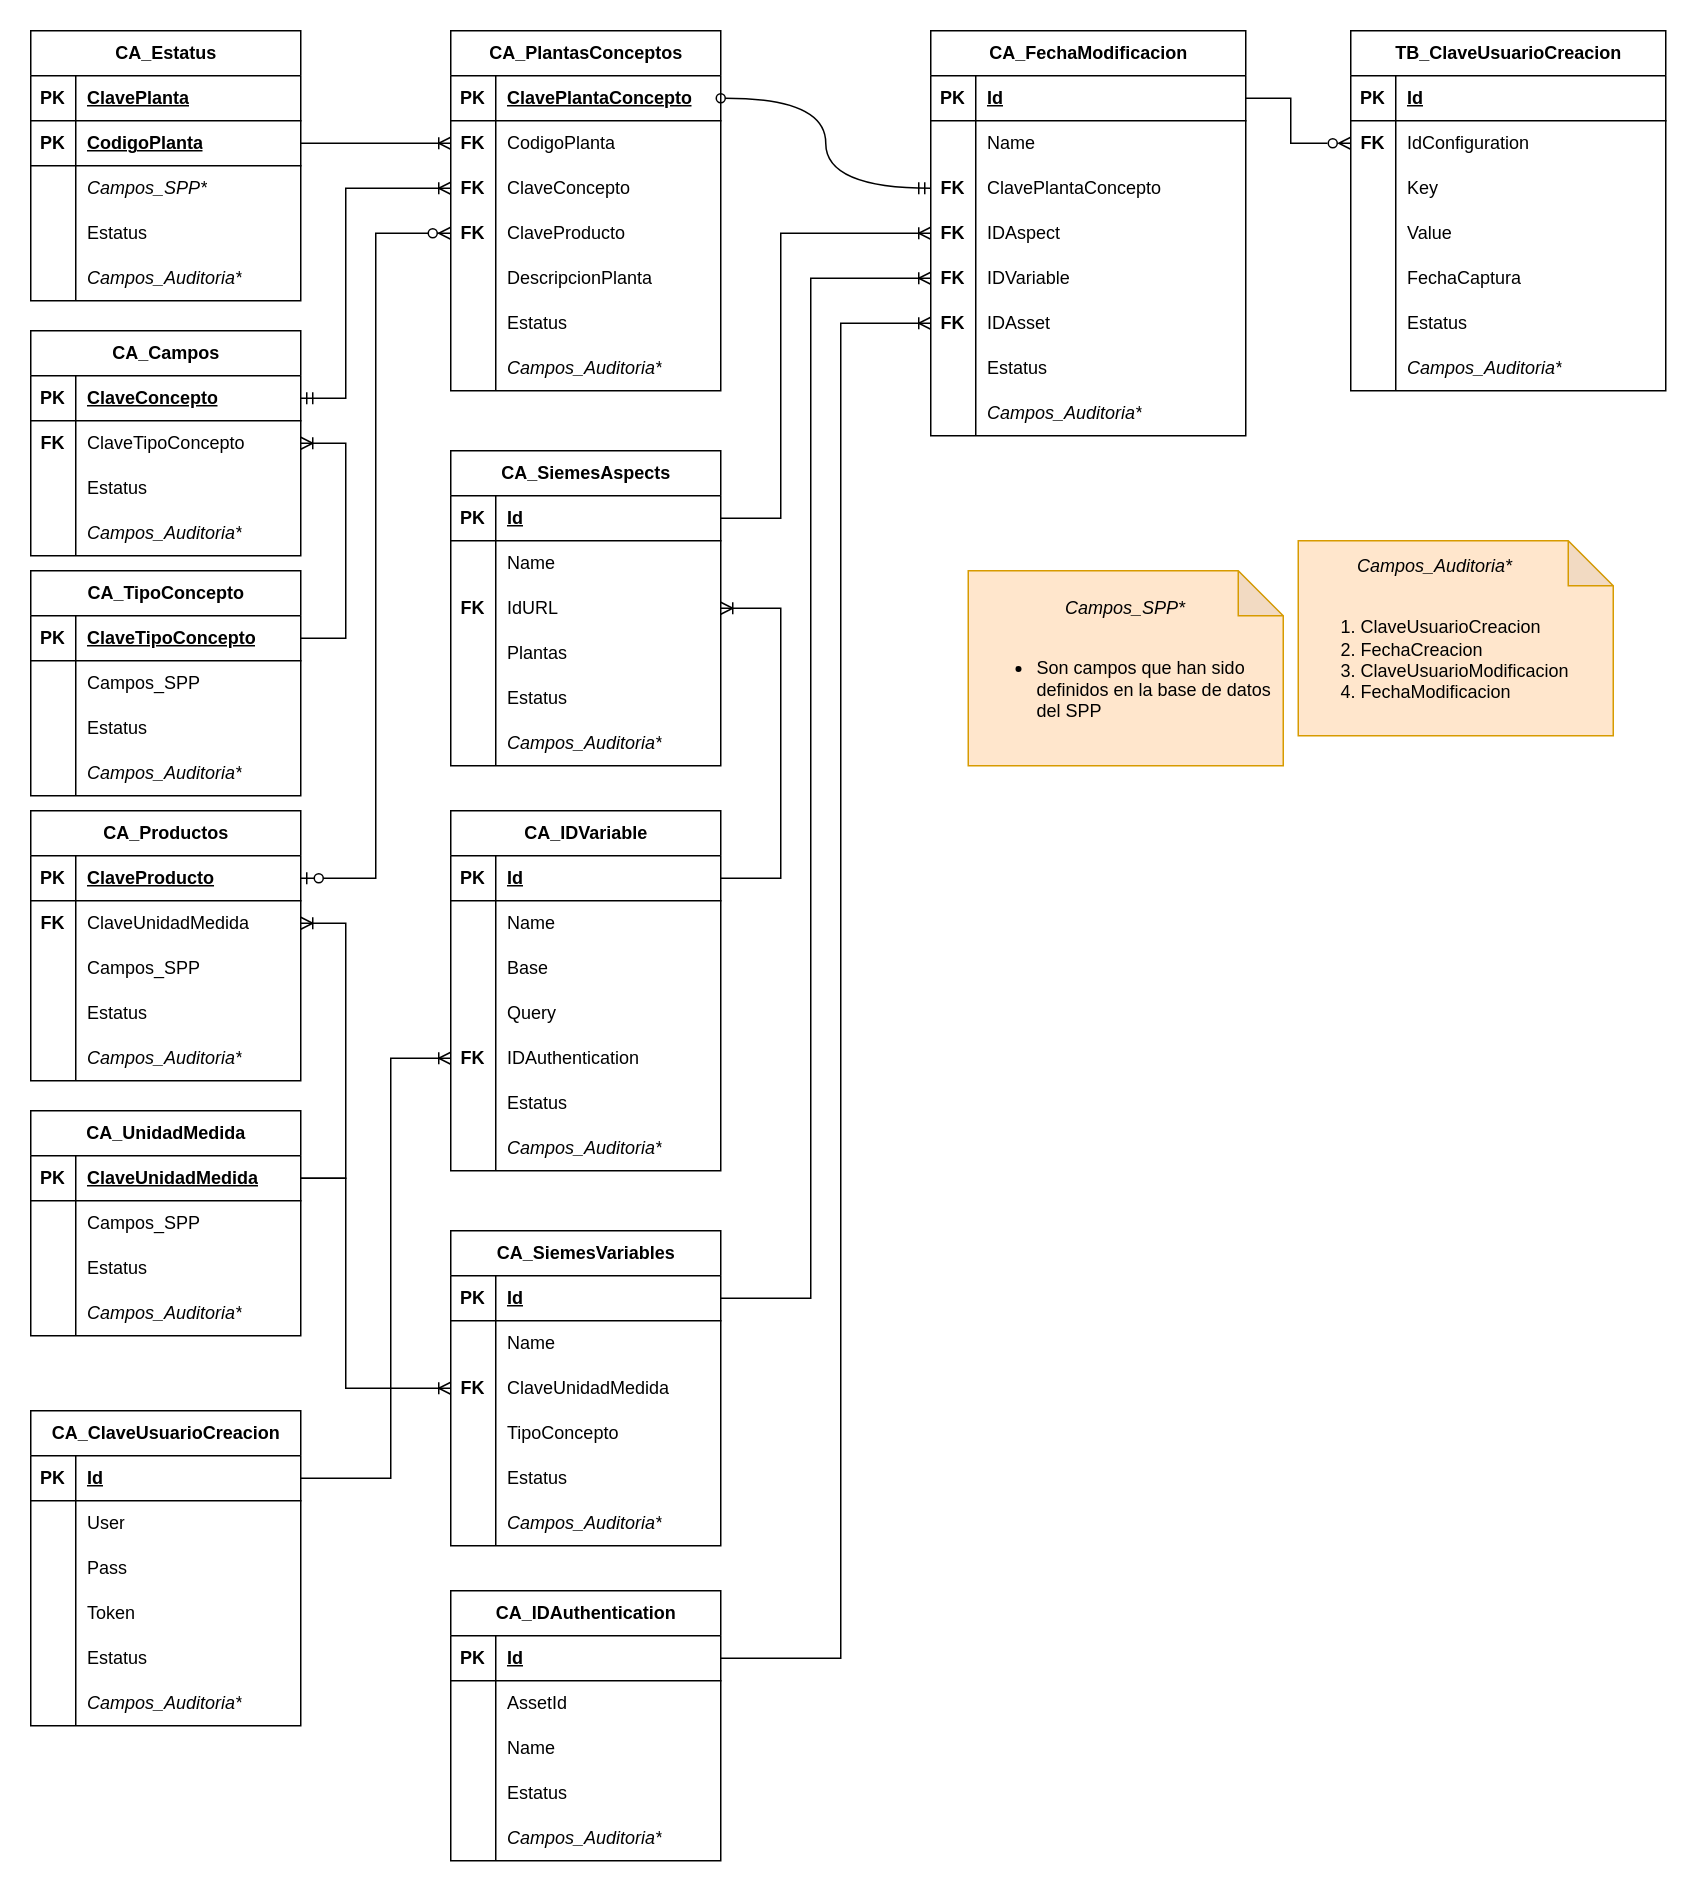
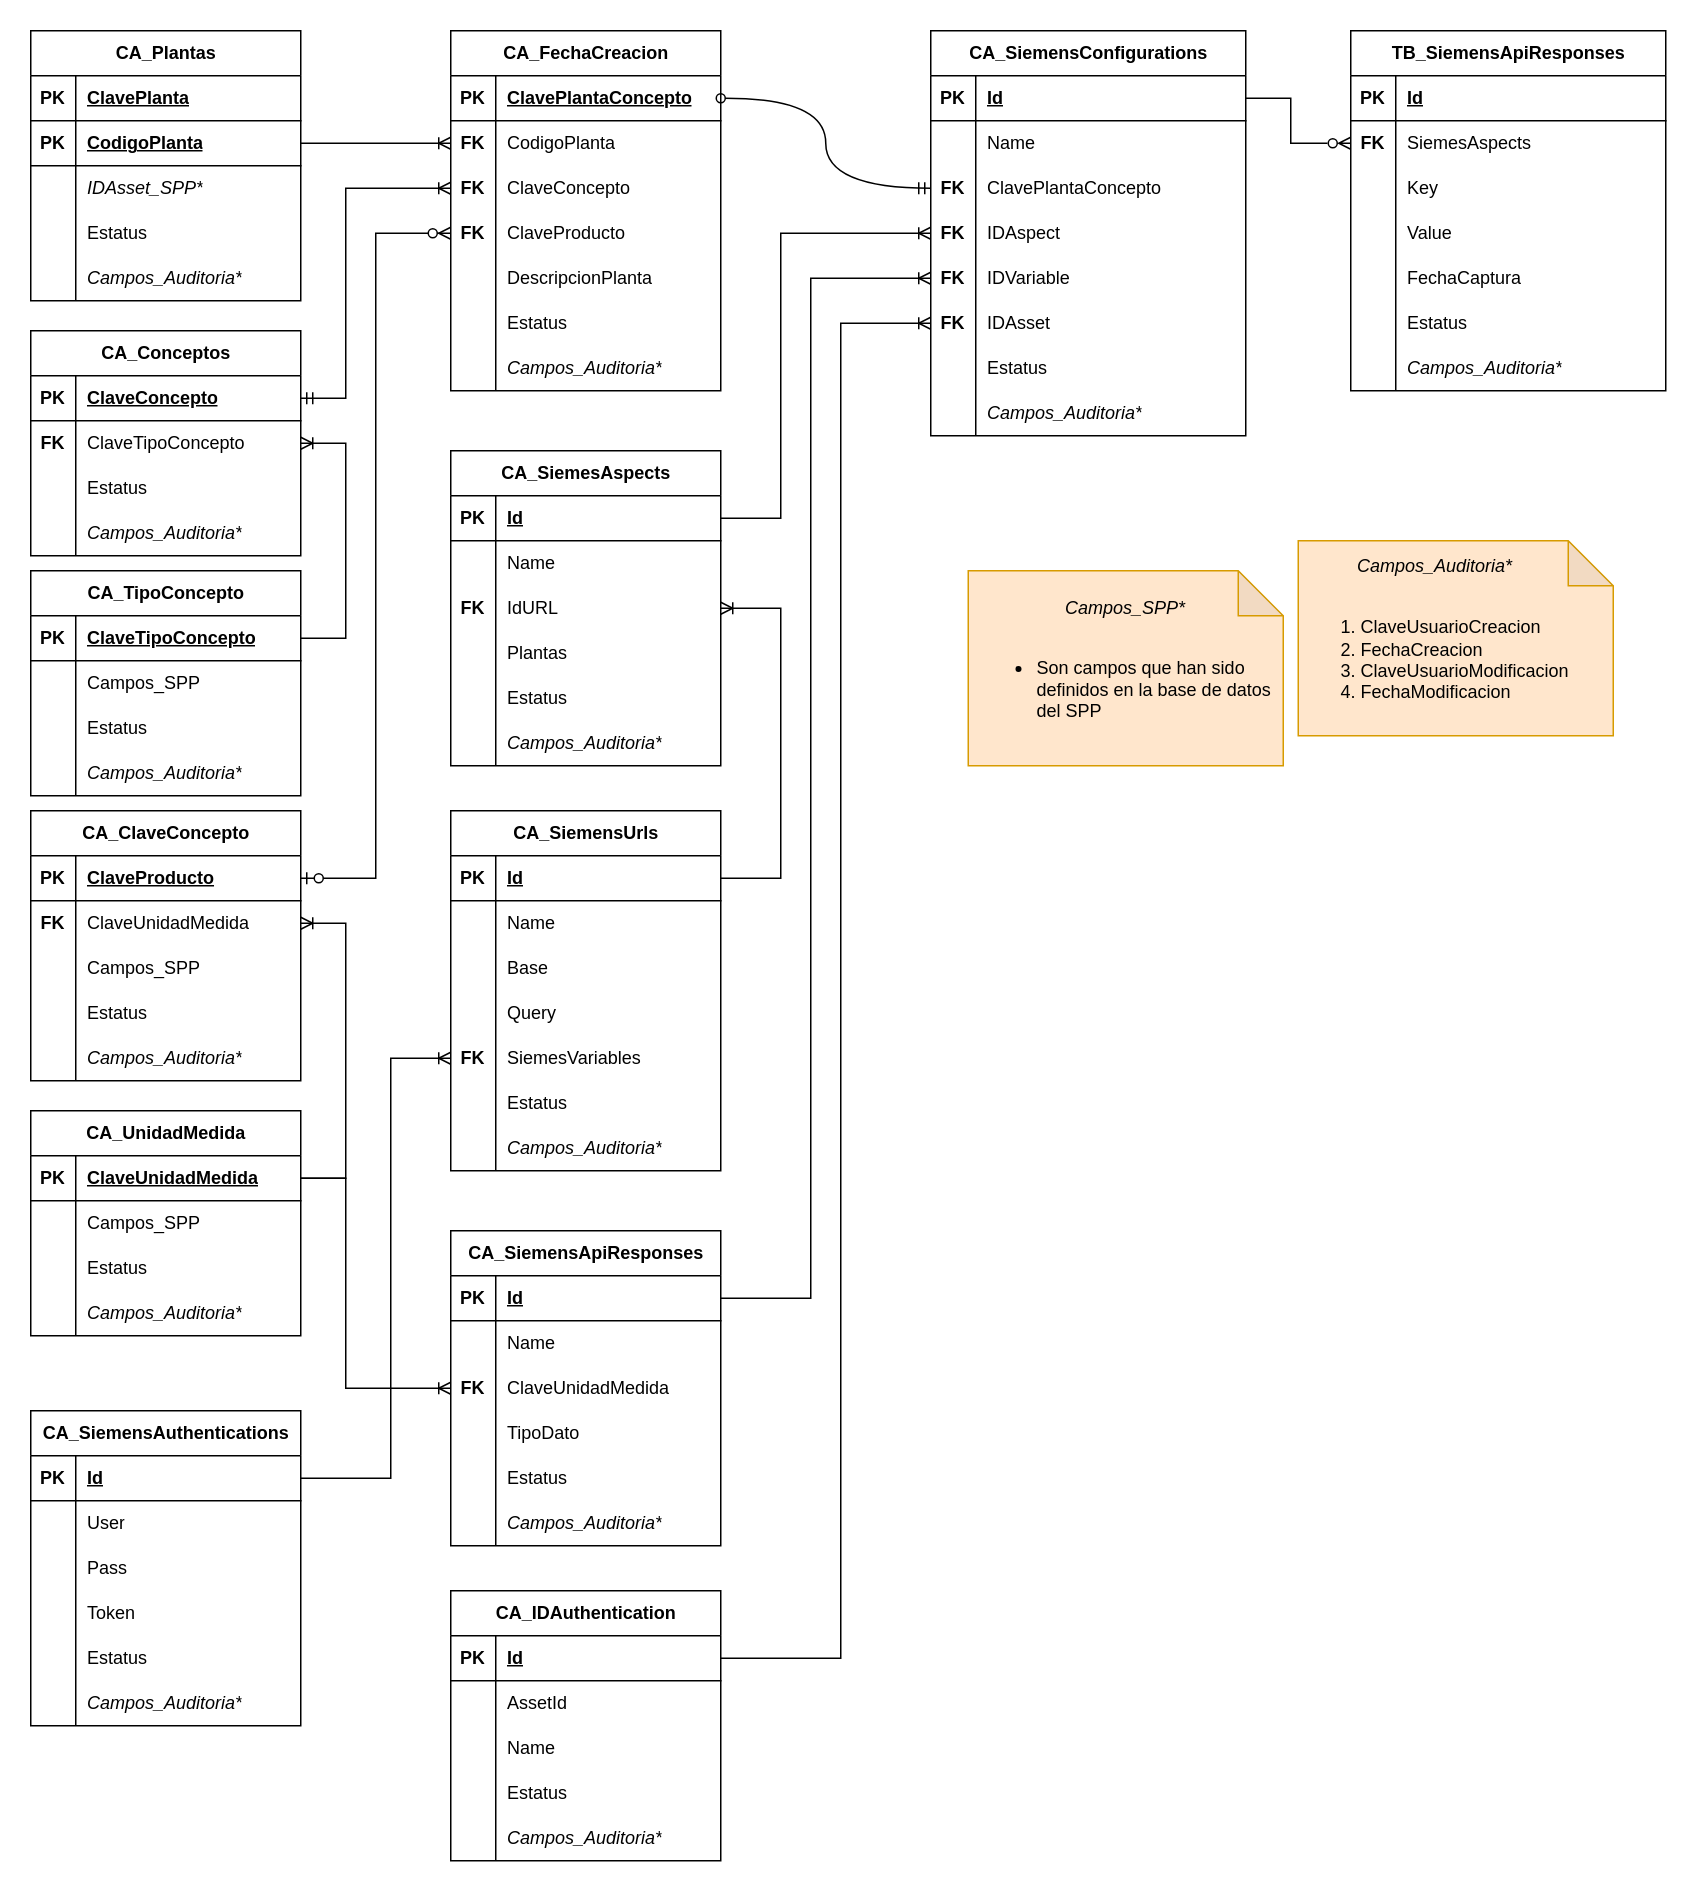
(167, 53) -> (167, 53)
(587, 53) -> (587, 53)
(1089, 53) -> (1089, 53)
(1509, 53) -> (1509, 53)
(1479, 143) -> (1471, 143)
(143, 188) -> (148, 188)
(167, 353) -> (167, 353)
(167, 833) -> (167, 833)
(587, 833) -> (587, 833)
(584, 1058) -> (576, 1058)
(587, 1253) -> (587, 1253)
(167, 1433) -> (167, 1433)
(566, 1433) -> (546, 1433)
